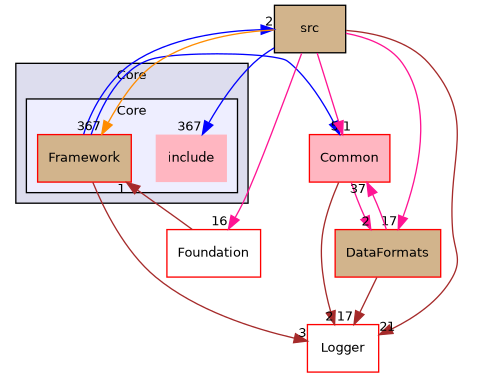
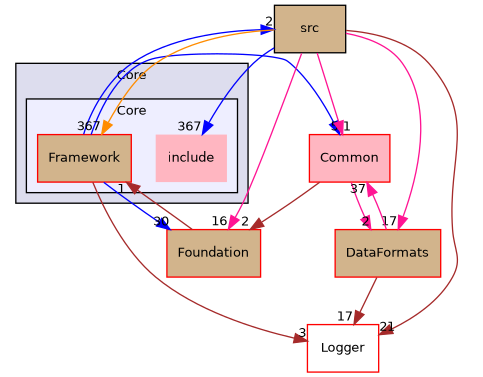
none -> (143, 211)
(322, 246) -> (291, 203)
(214, 253) -> (214, 253)
